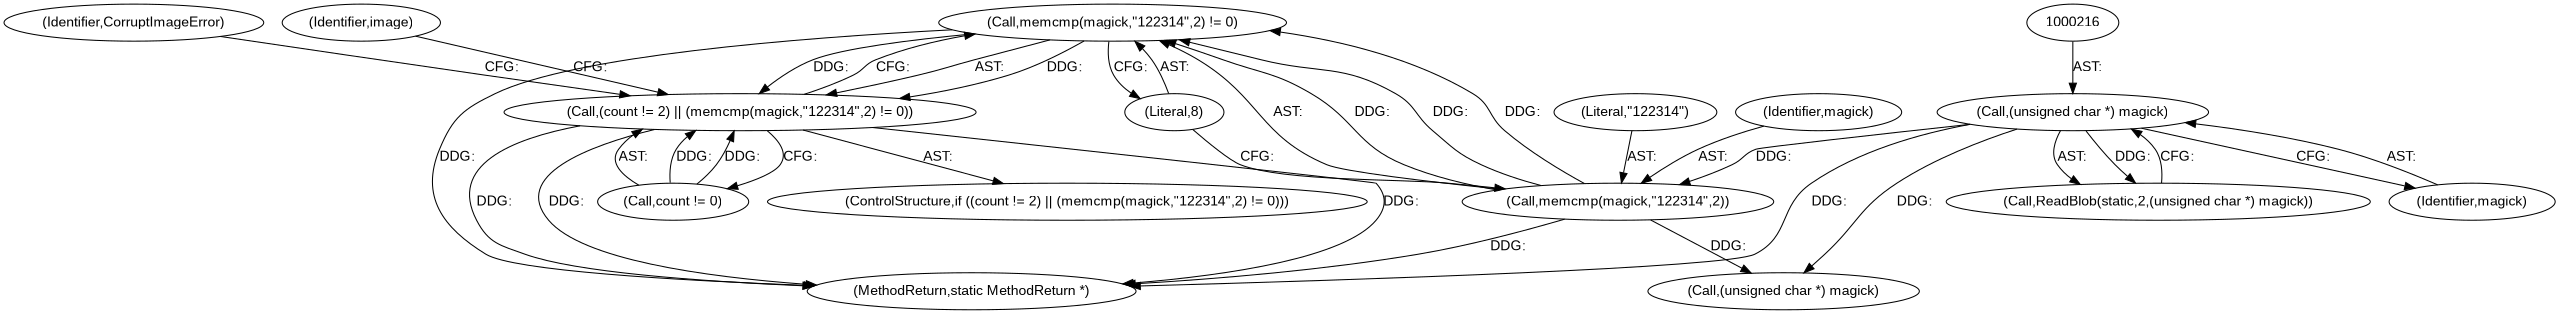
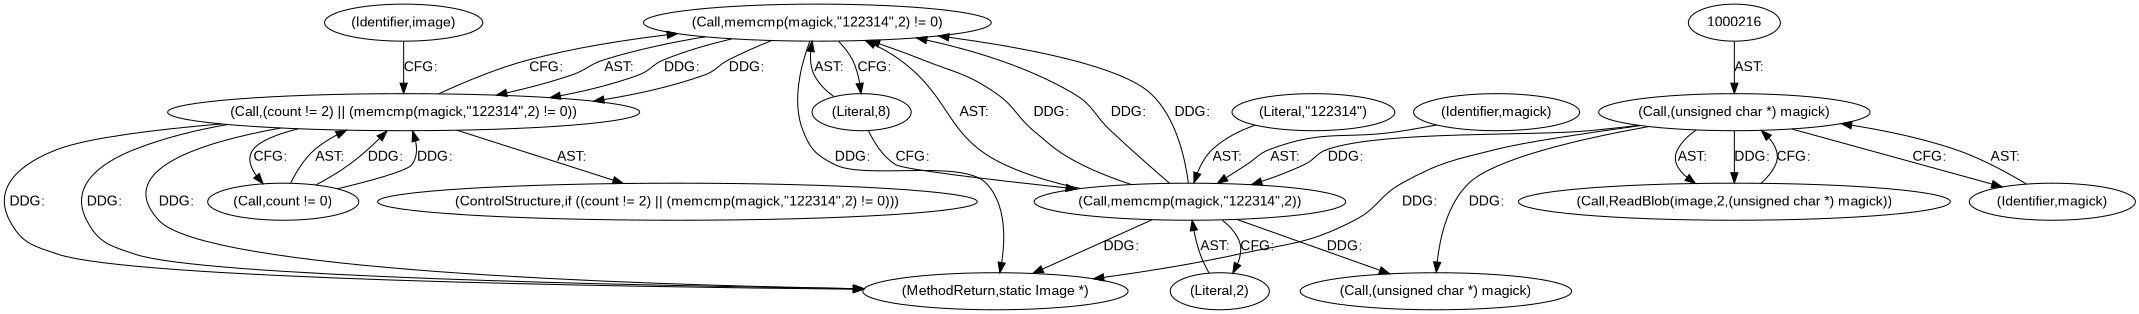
(134, 23) -> none
(2158, 202) -> (1734, 202)
(972, 291) -> (995, 291)
none -> (1220, 291)
